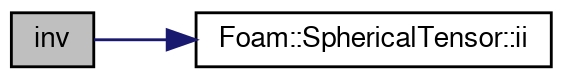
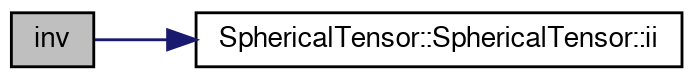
(374, 40) -> (439, 40)
